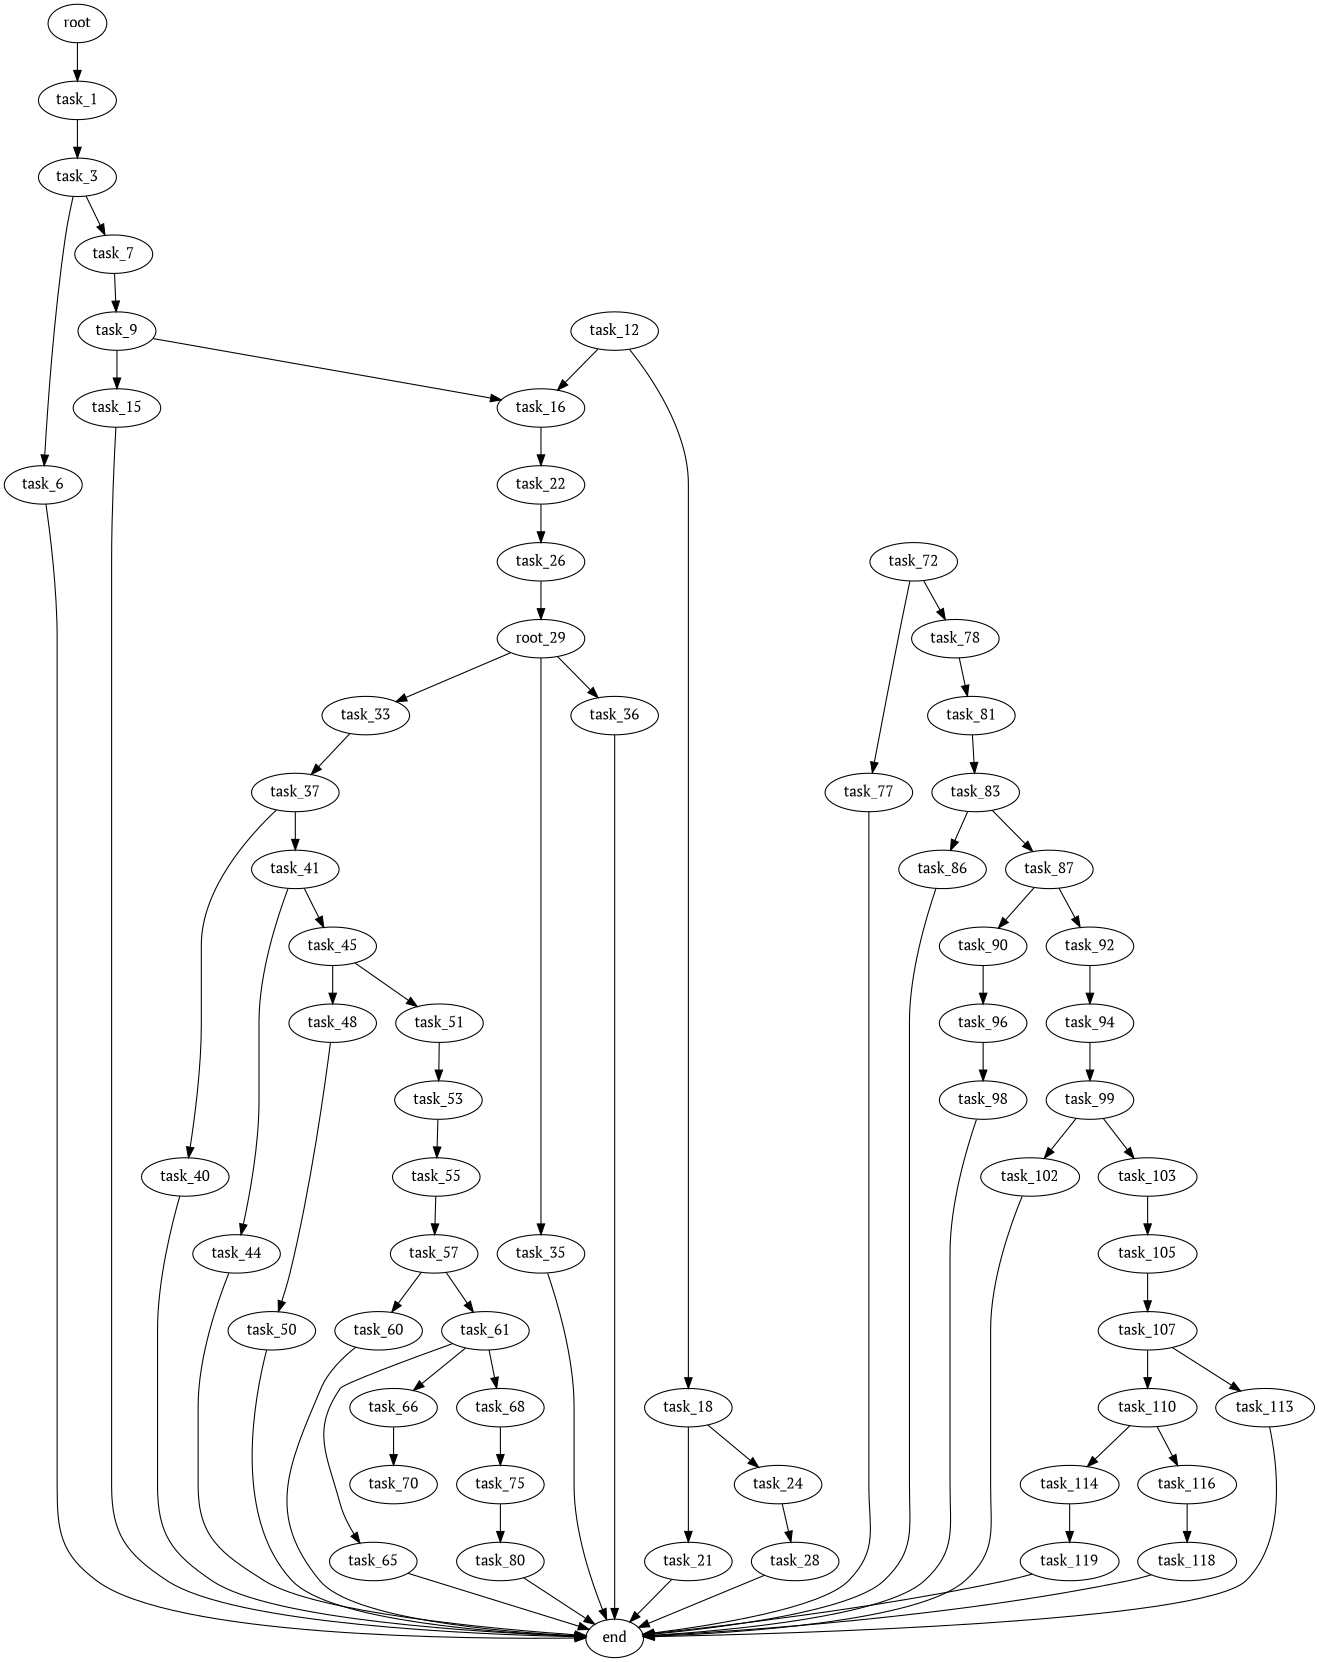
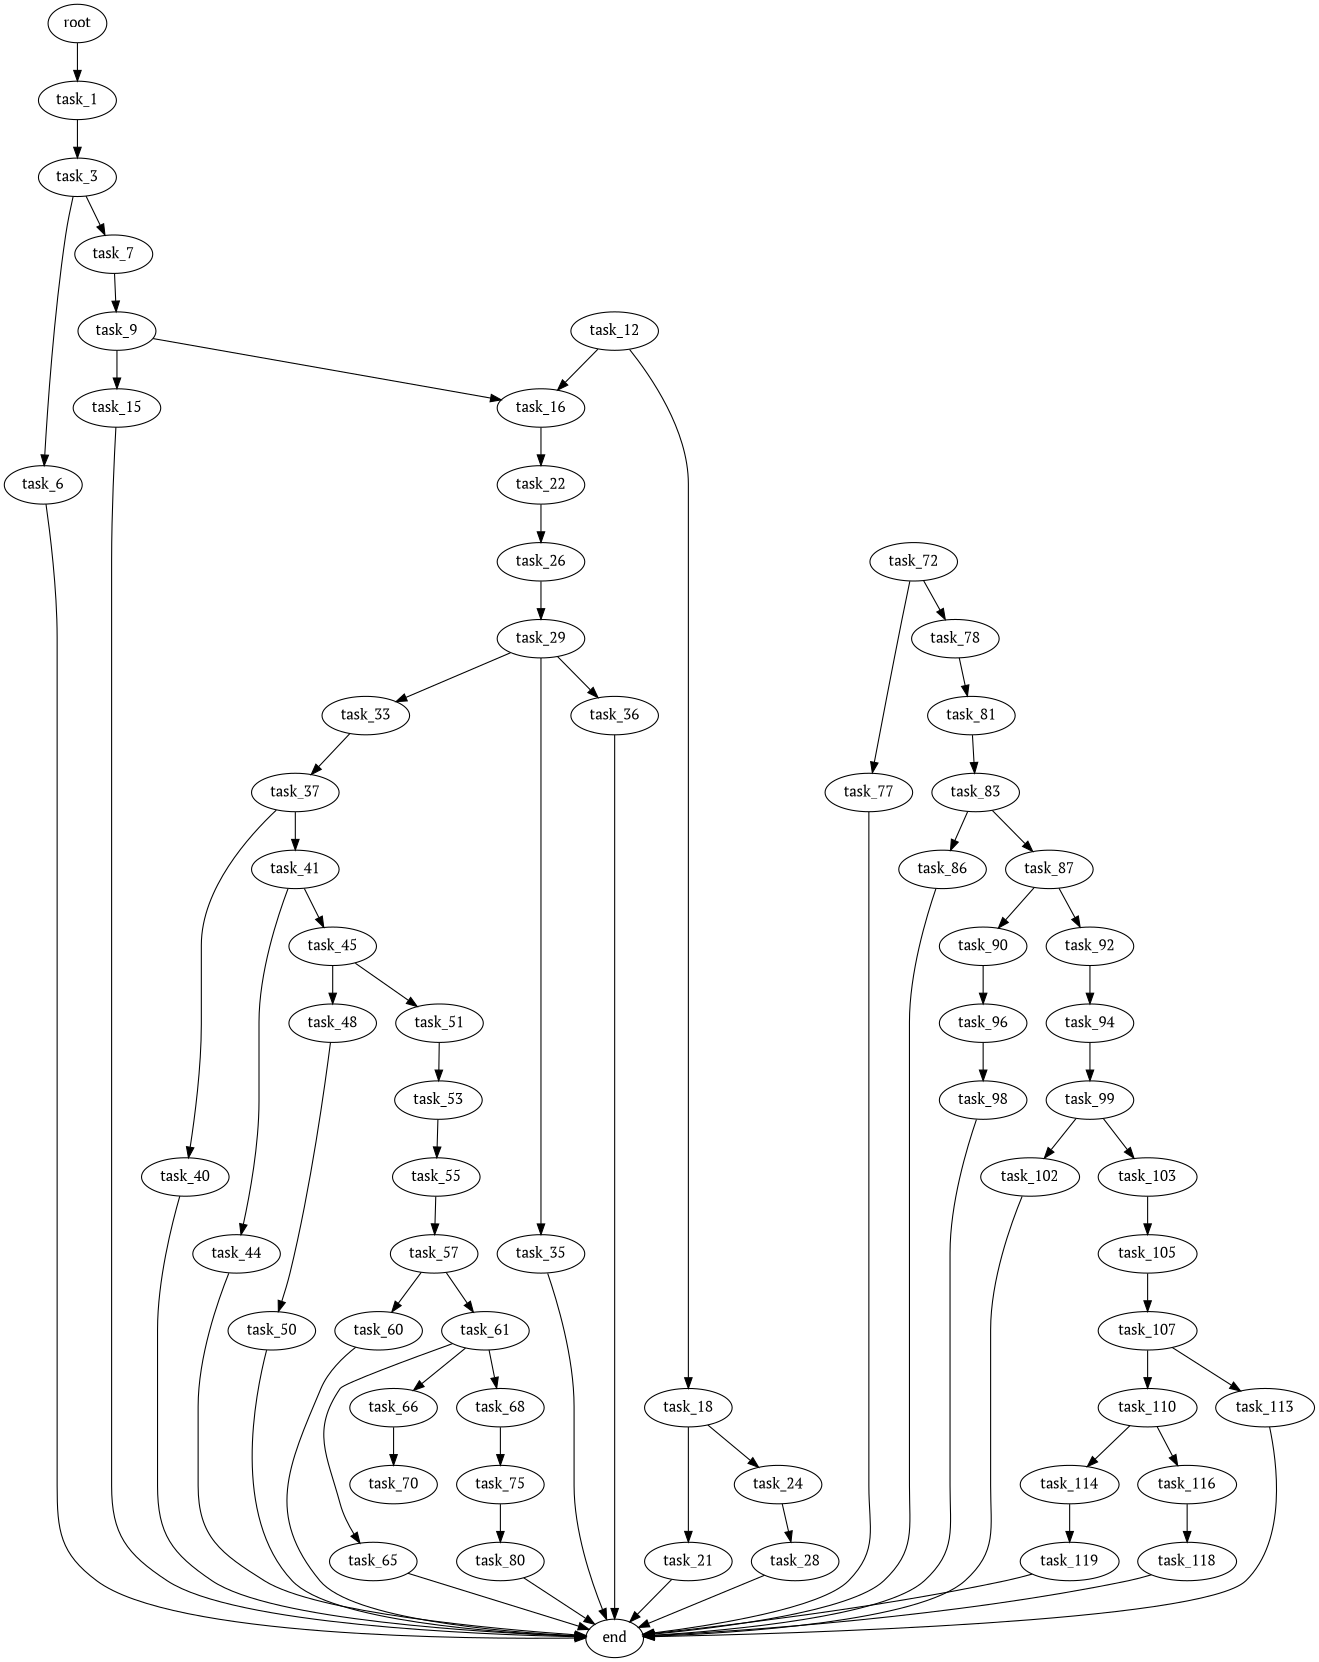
(541, 639) -> (541, 639)
